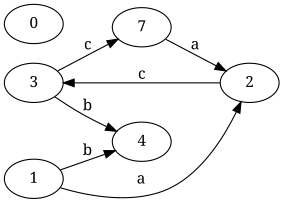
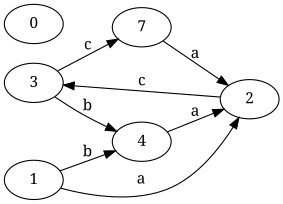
none -> (190, 123)
